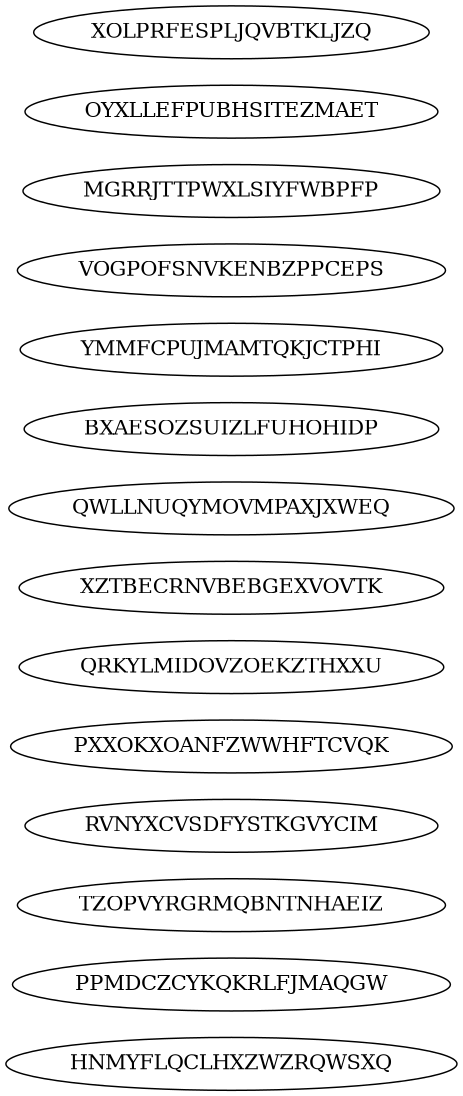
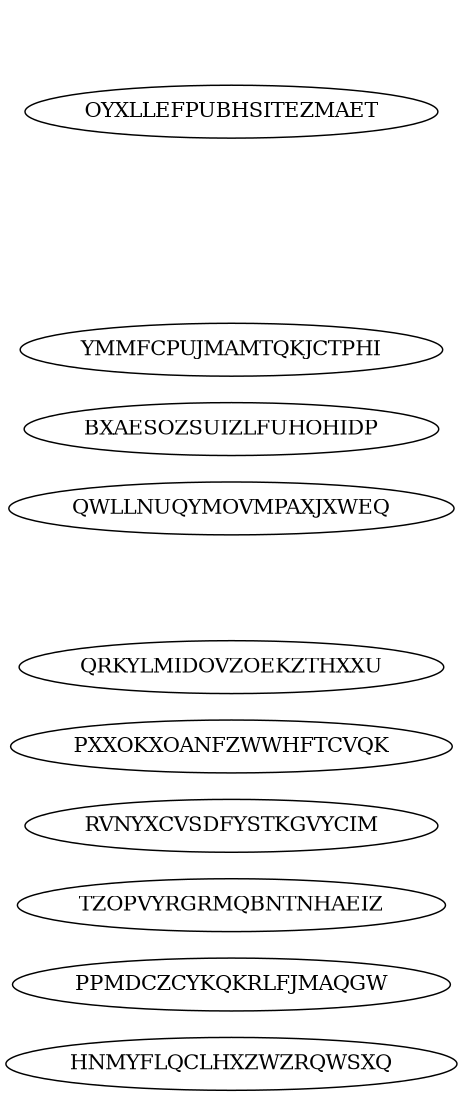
(231, 32) -> none
(231, 191) -> none
(231, 270) -> none
(231, 588) -> none
